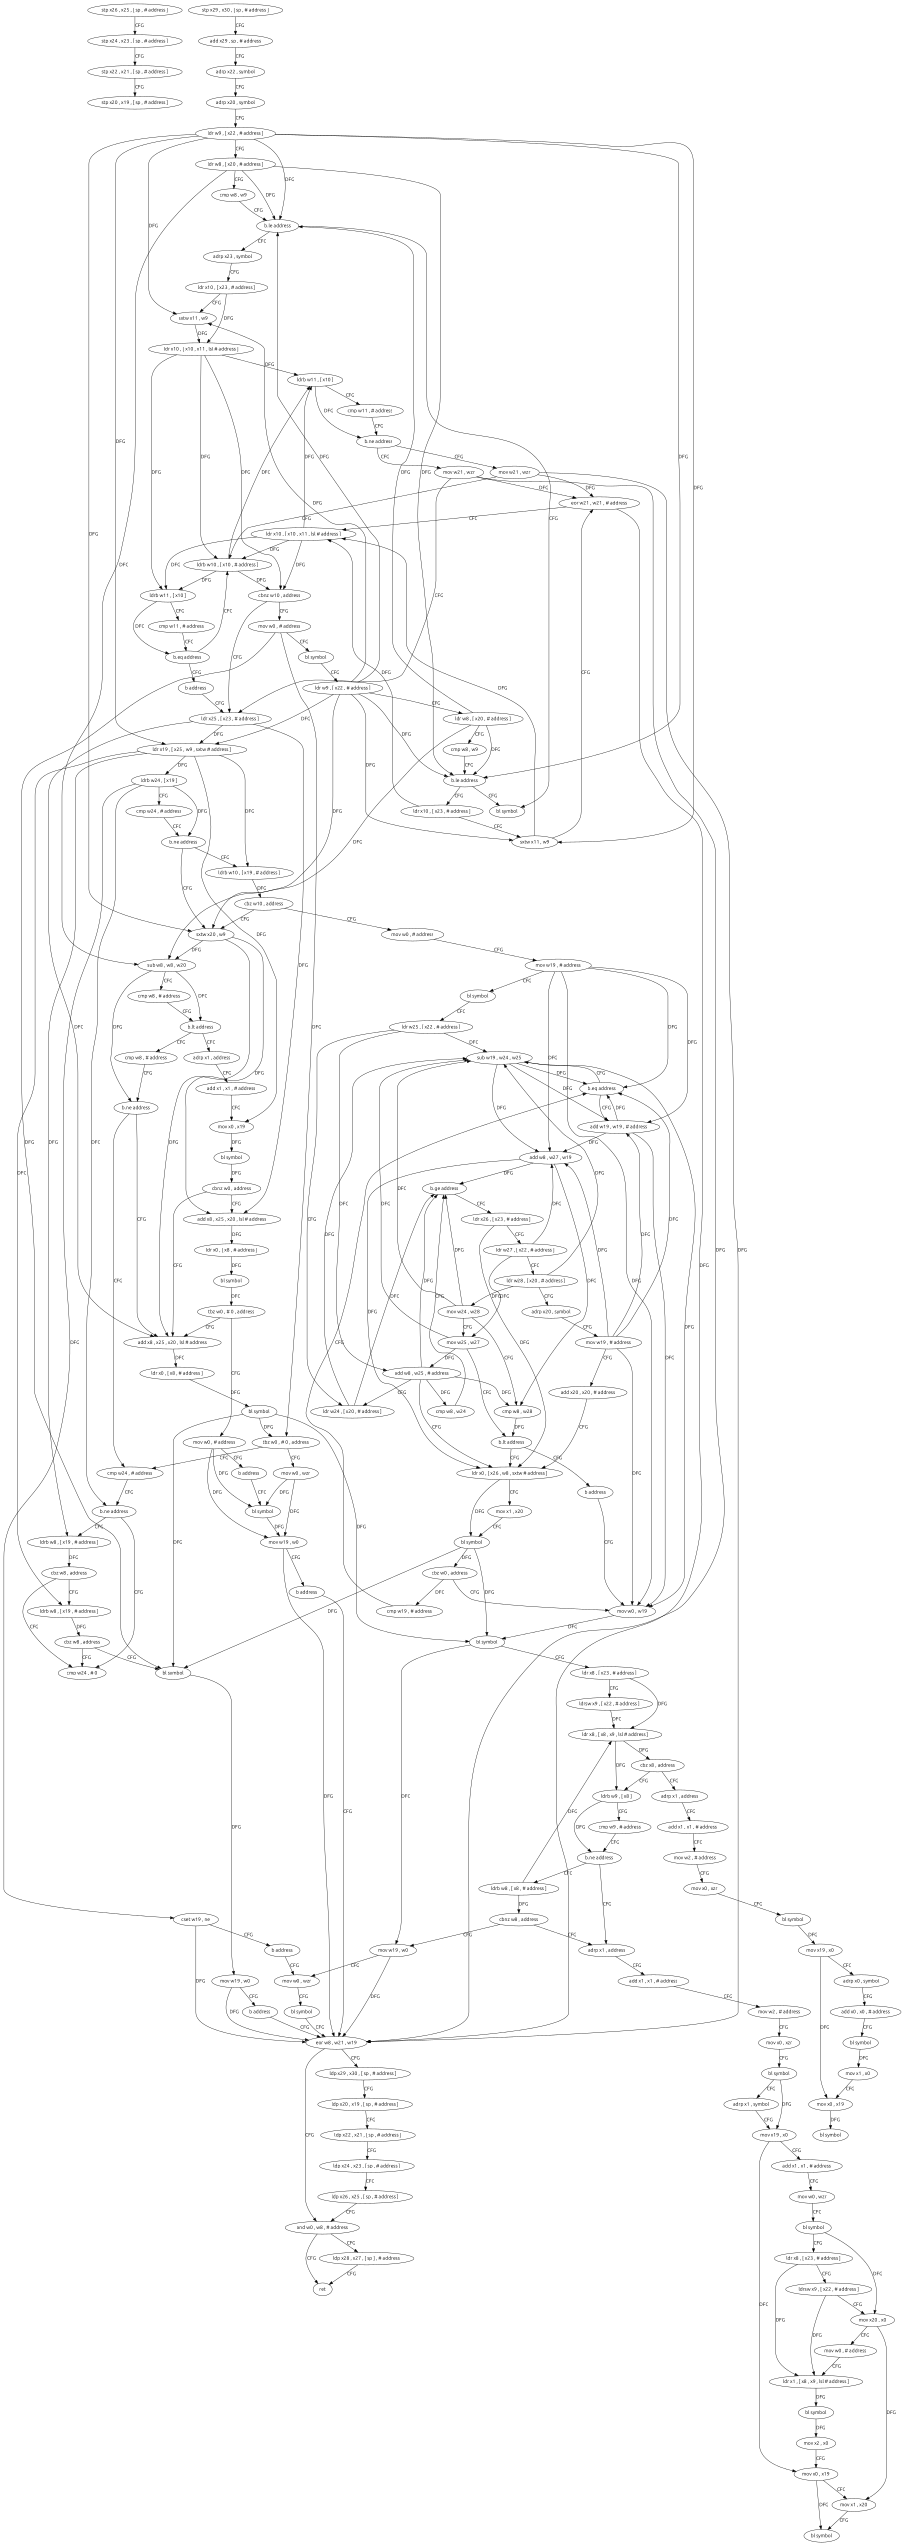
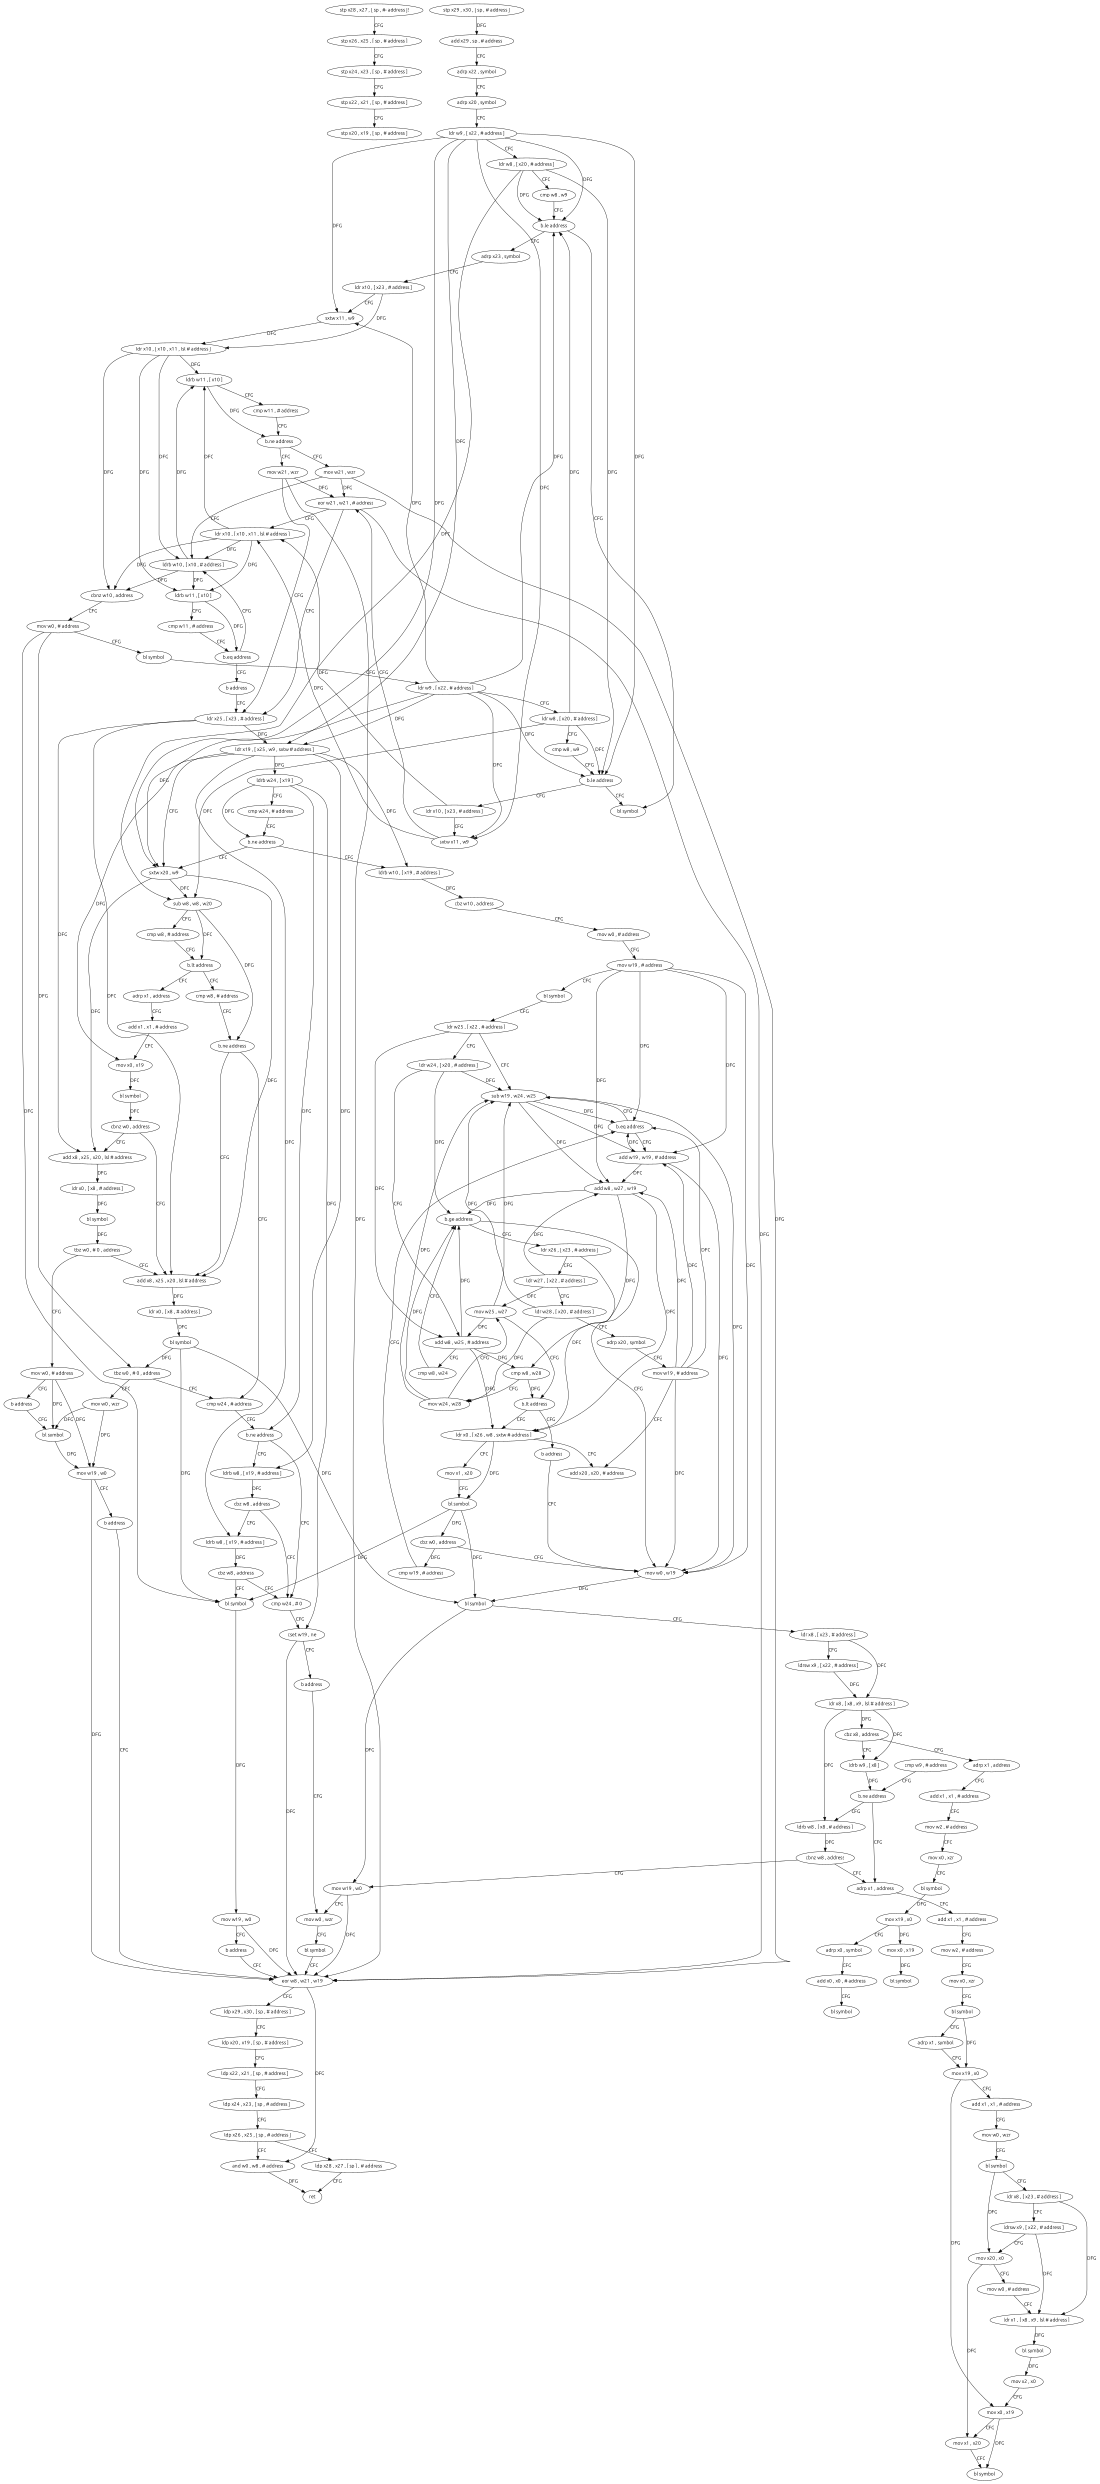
none -> (374, 10)
(240, 26) -> (481, 26)
(234, 649) -> (304, 614)
(239, 918) -> (172, 790)
(474, 1042) -> (505, 1065)
none -> (594, 1331)
(502, 1355) -> (496, 1393)
(389, 1392) -> (393, 1203)
(445, 1393) -> (454, 1358)
(437, 1427) -> (491, 1389)
(573, 1438) -> (565, 1445)
none -> (294, 1618)
(618, 1810) -> none
(566, 1813) -> (824, 1759)
(858, 2074) -> none
(310, 2135) -> (320, 2074)
(343, 2242) -> (302, 2150)
(311, 2259) -> (293, 2181)
